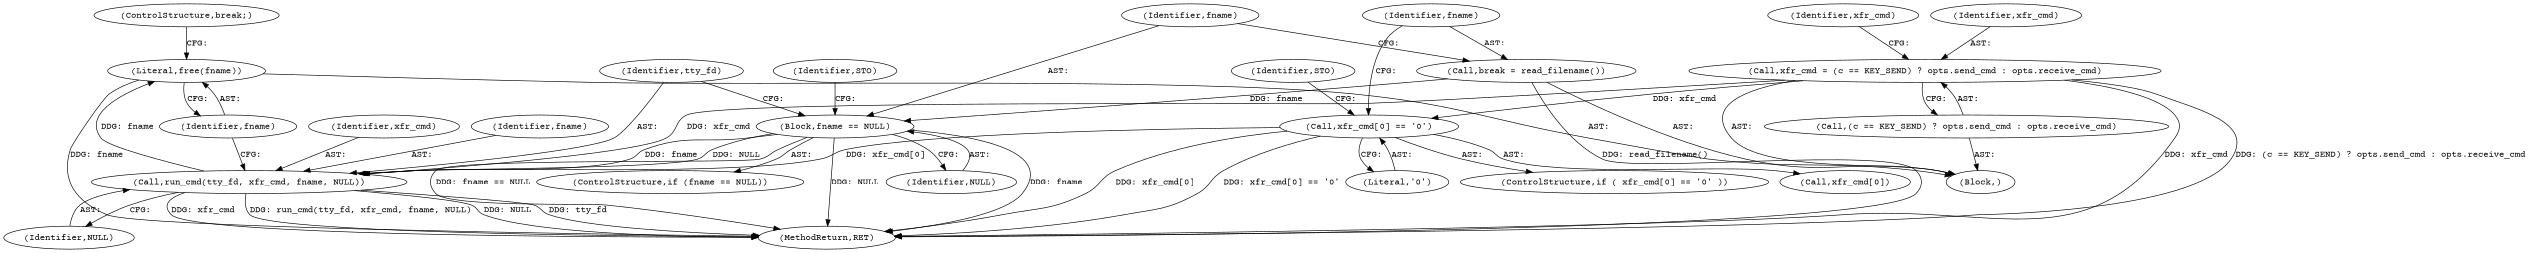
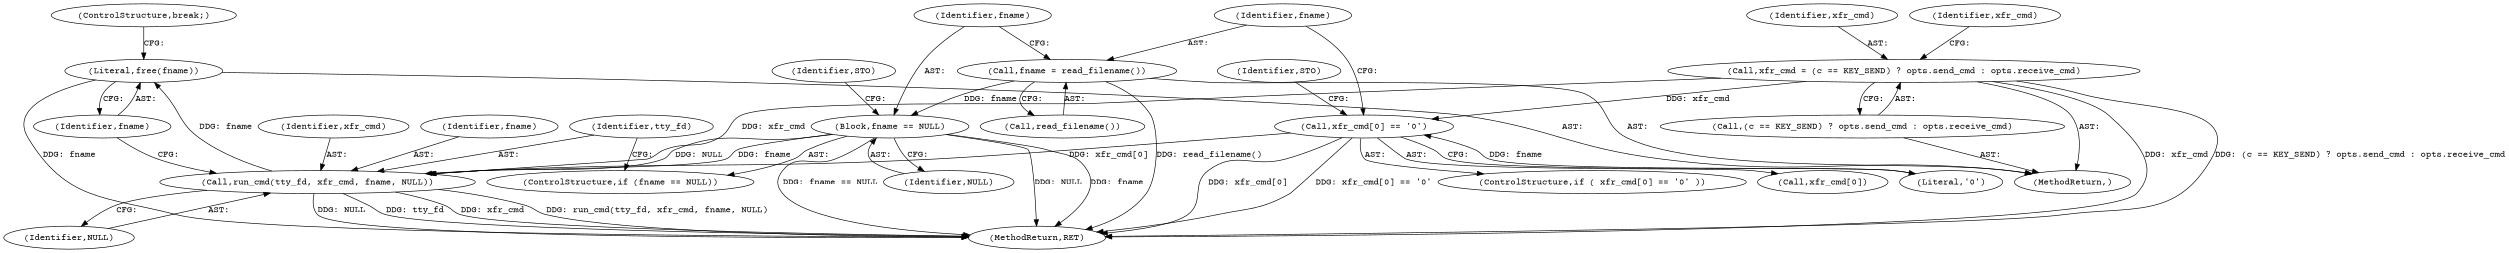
(1526, 71) -> (1067, 71)
(750, 98) -> (632, 151)
none -> (1062, 126)
(1405, 154) -> (1516, 154)
(1981, 182) -> (2073, 182)
